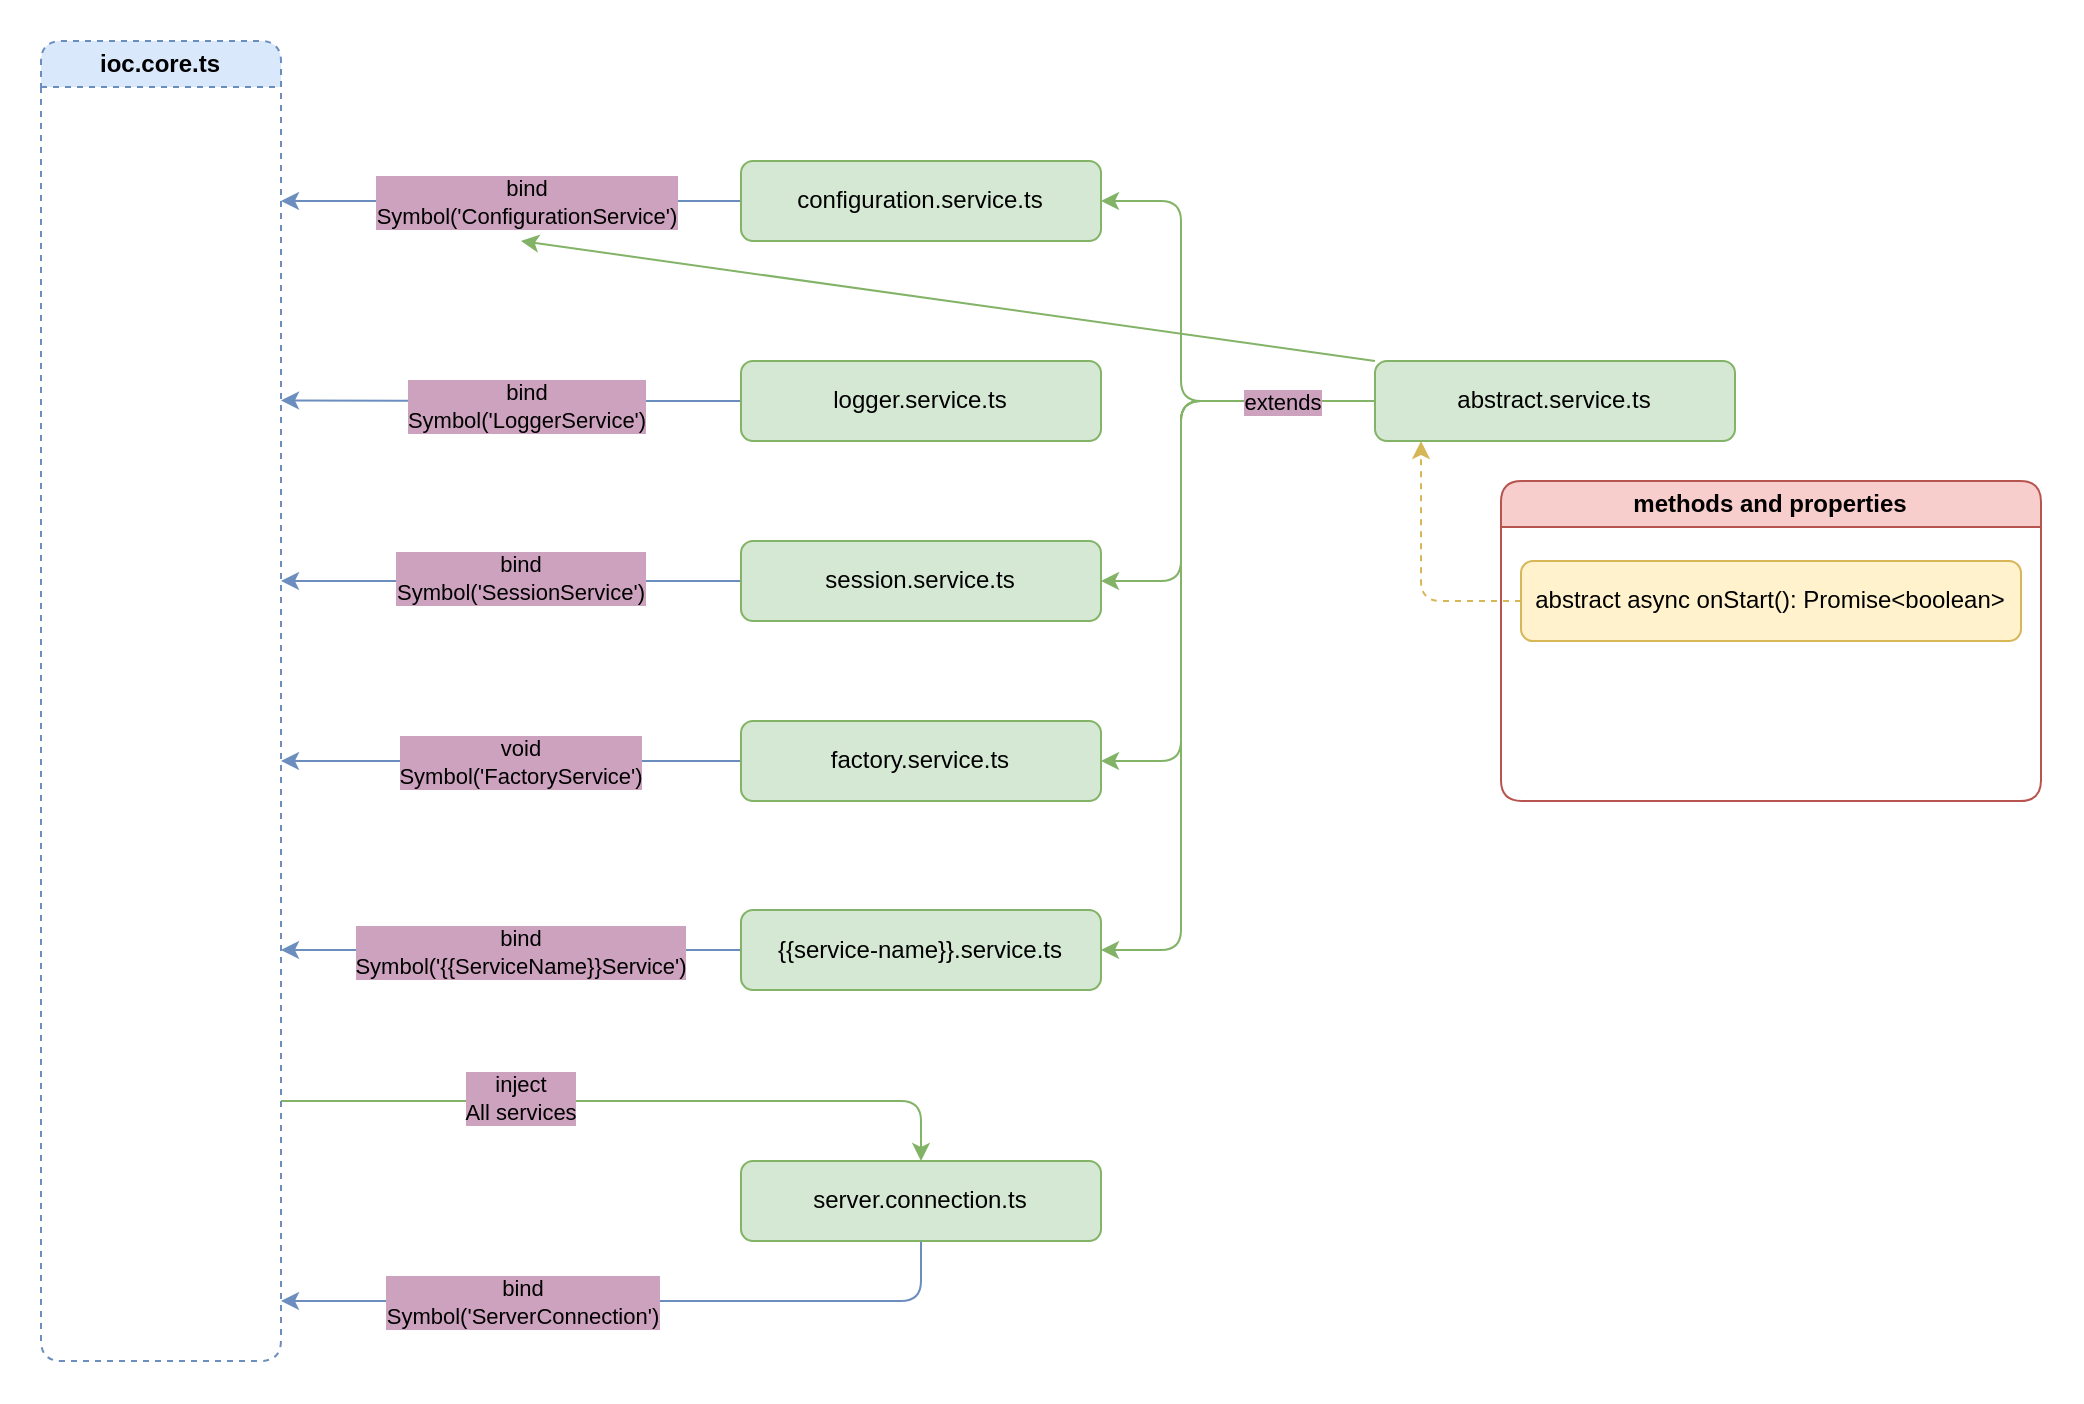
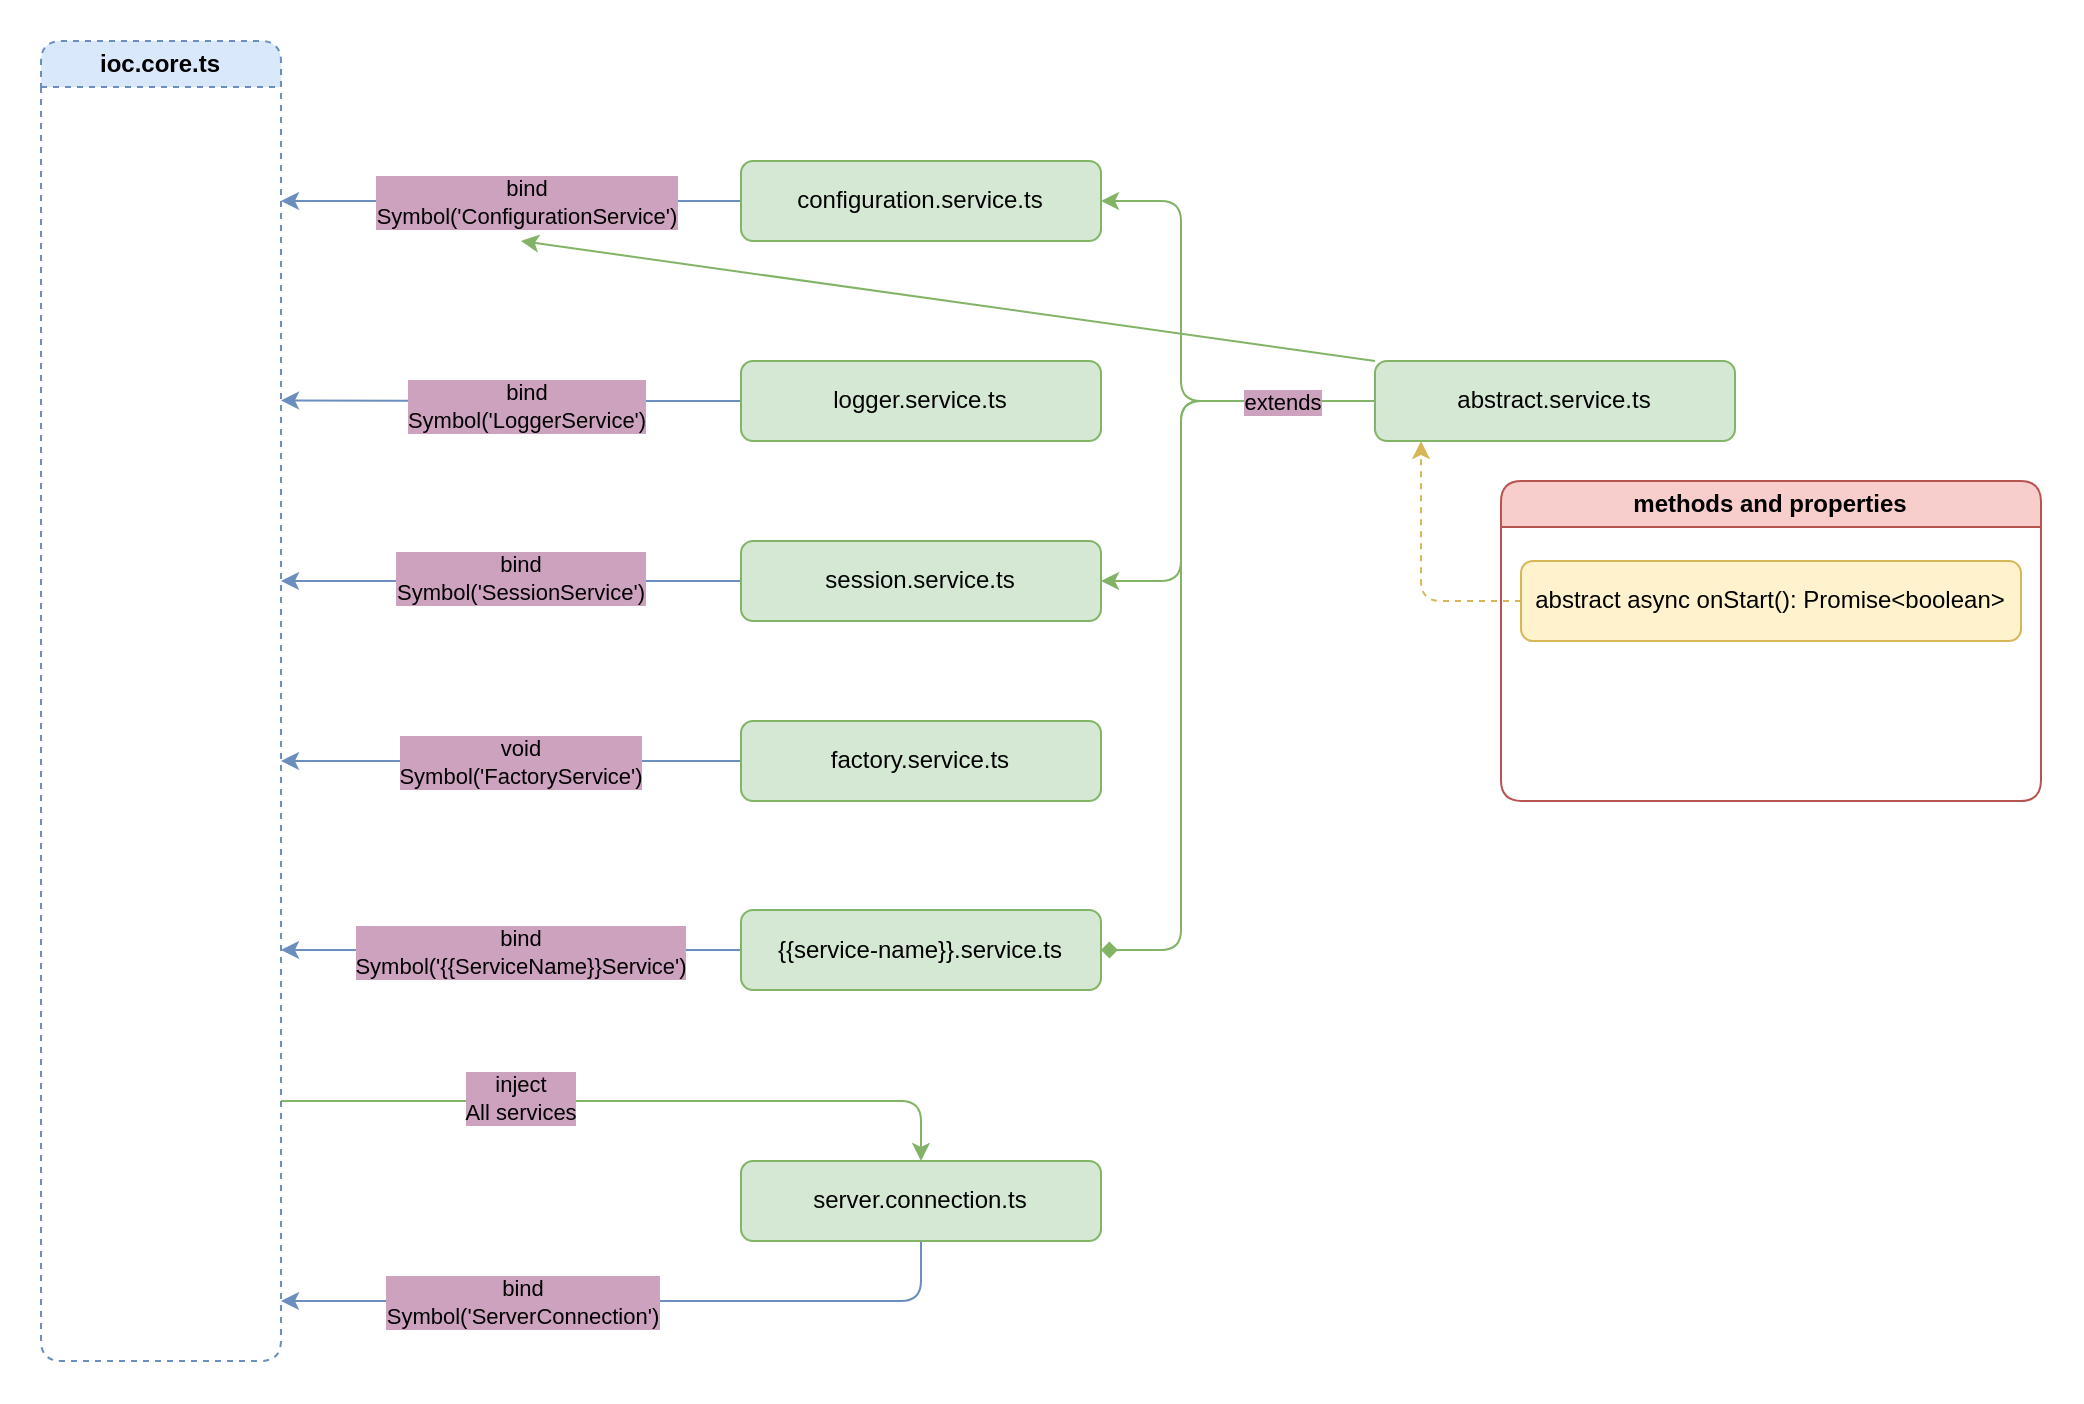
(1146, 761) -> none
(1116, 950) -> (1117, 950)
